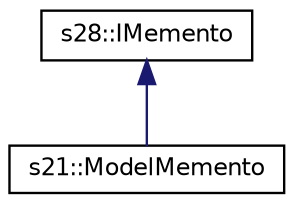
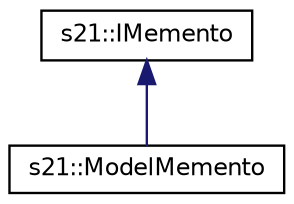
(147, 36) -> (147, 36)
